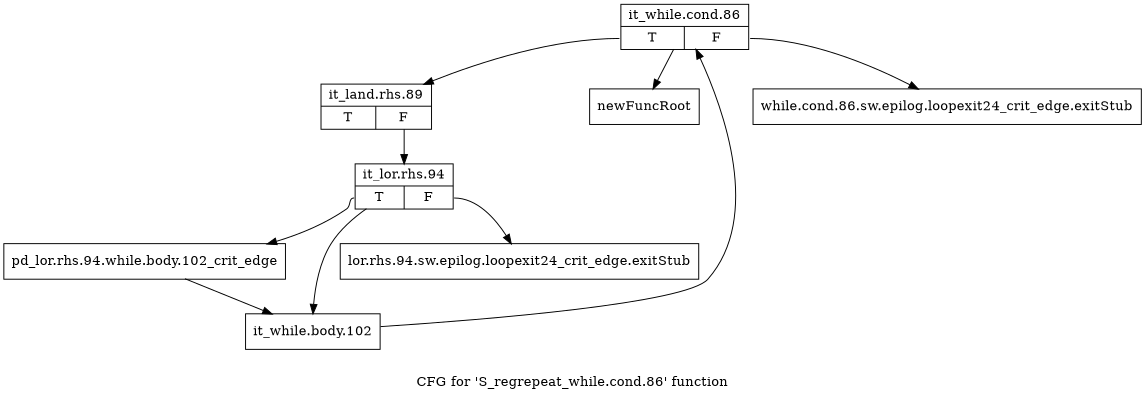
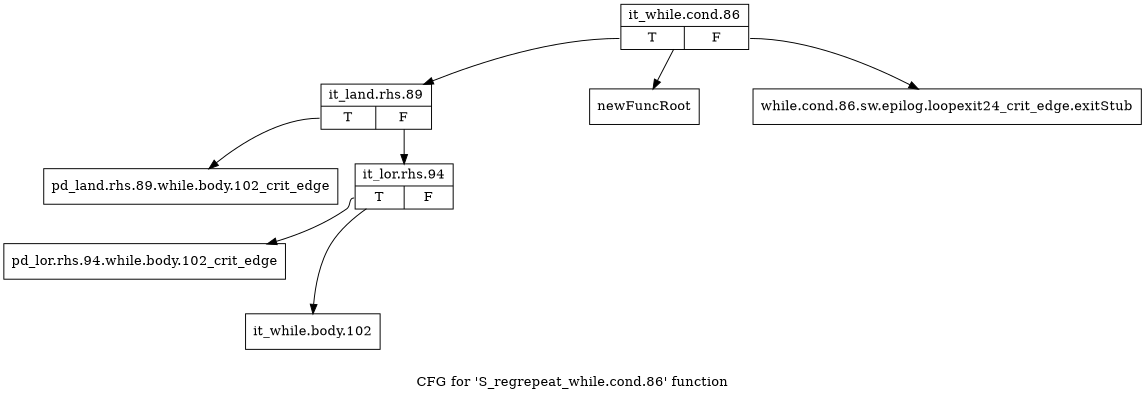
none -> (191, 186)
(519, 261) -> none
(224, 295) -> none
(661, 296) -> none
